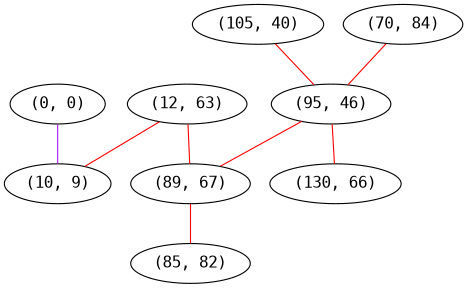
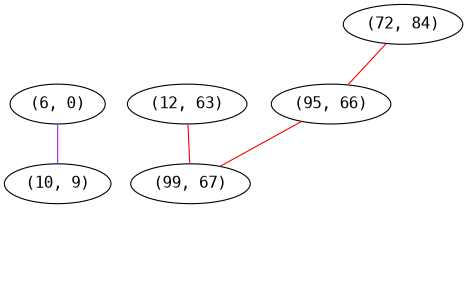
(258, 24) -> none
(403, 24) -> (403, 24)
(58, 104) -> (58, 104)
(331, 104) -> (331, 104)
(122, 144) -> none
(191, 184) -> (191, 184)
(336, 184) -> none
(191, 263) -> none
